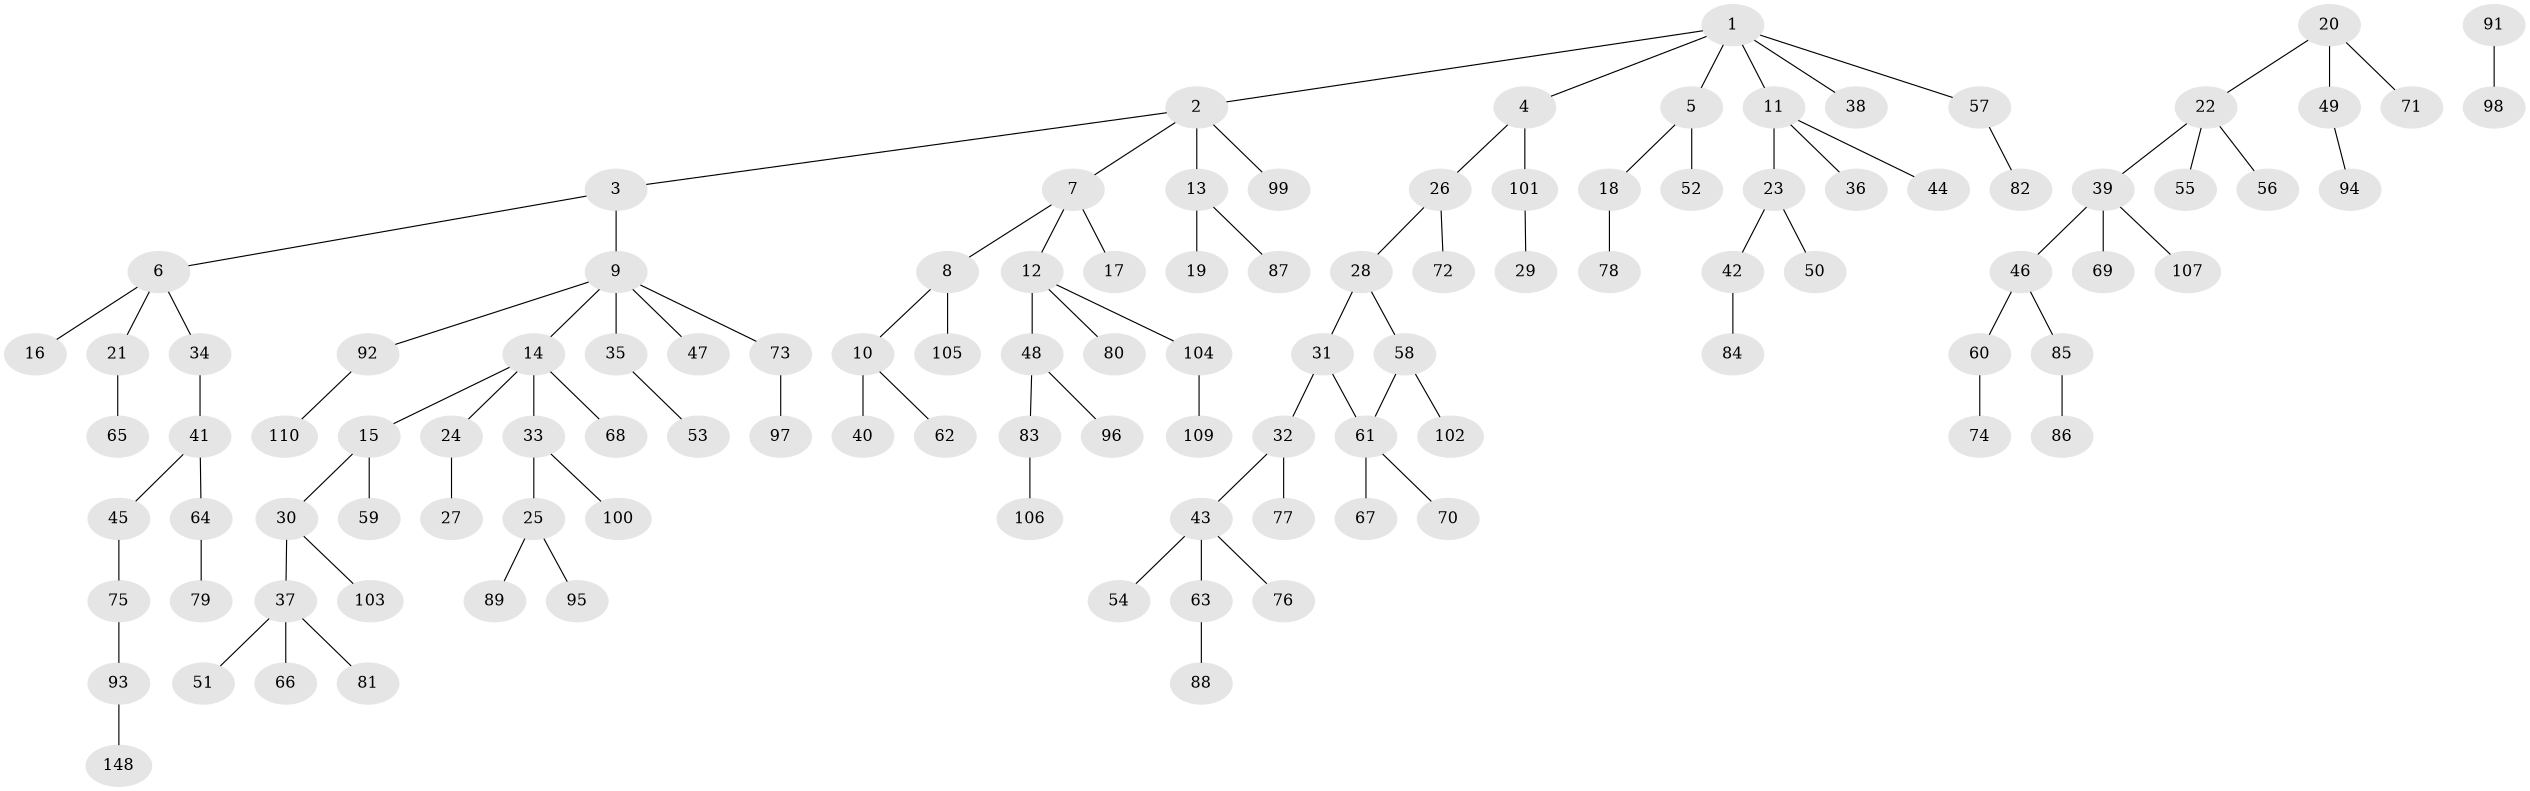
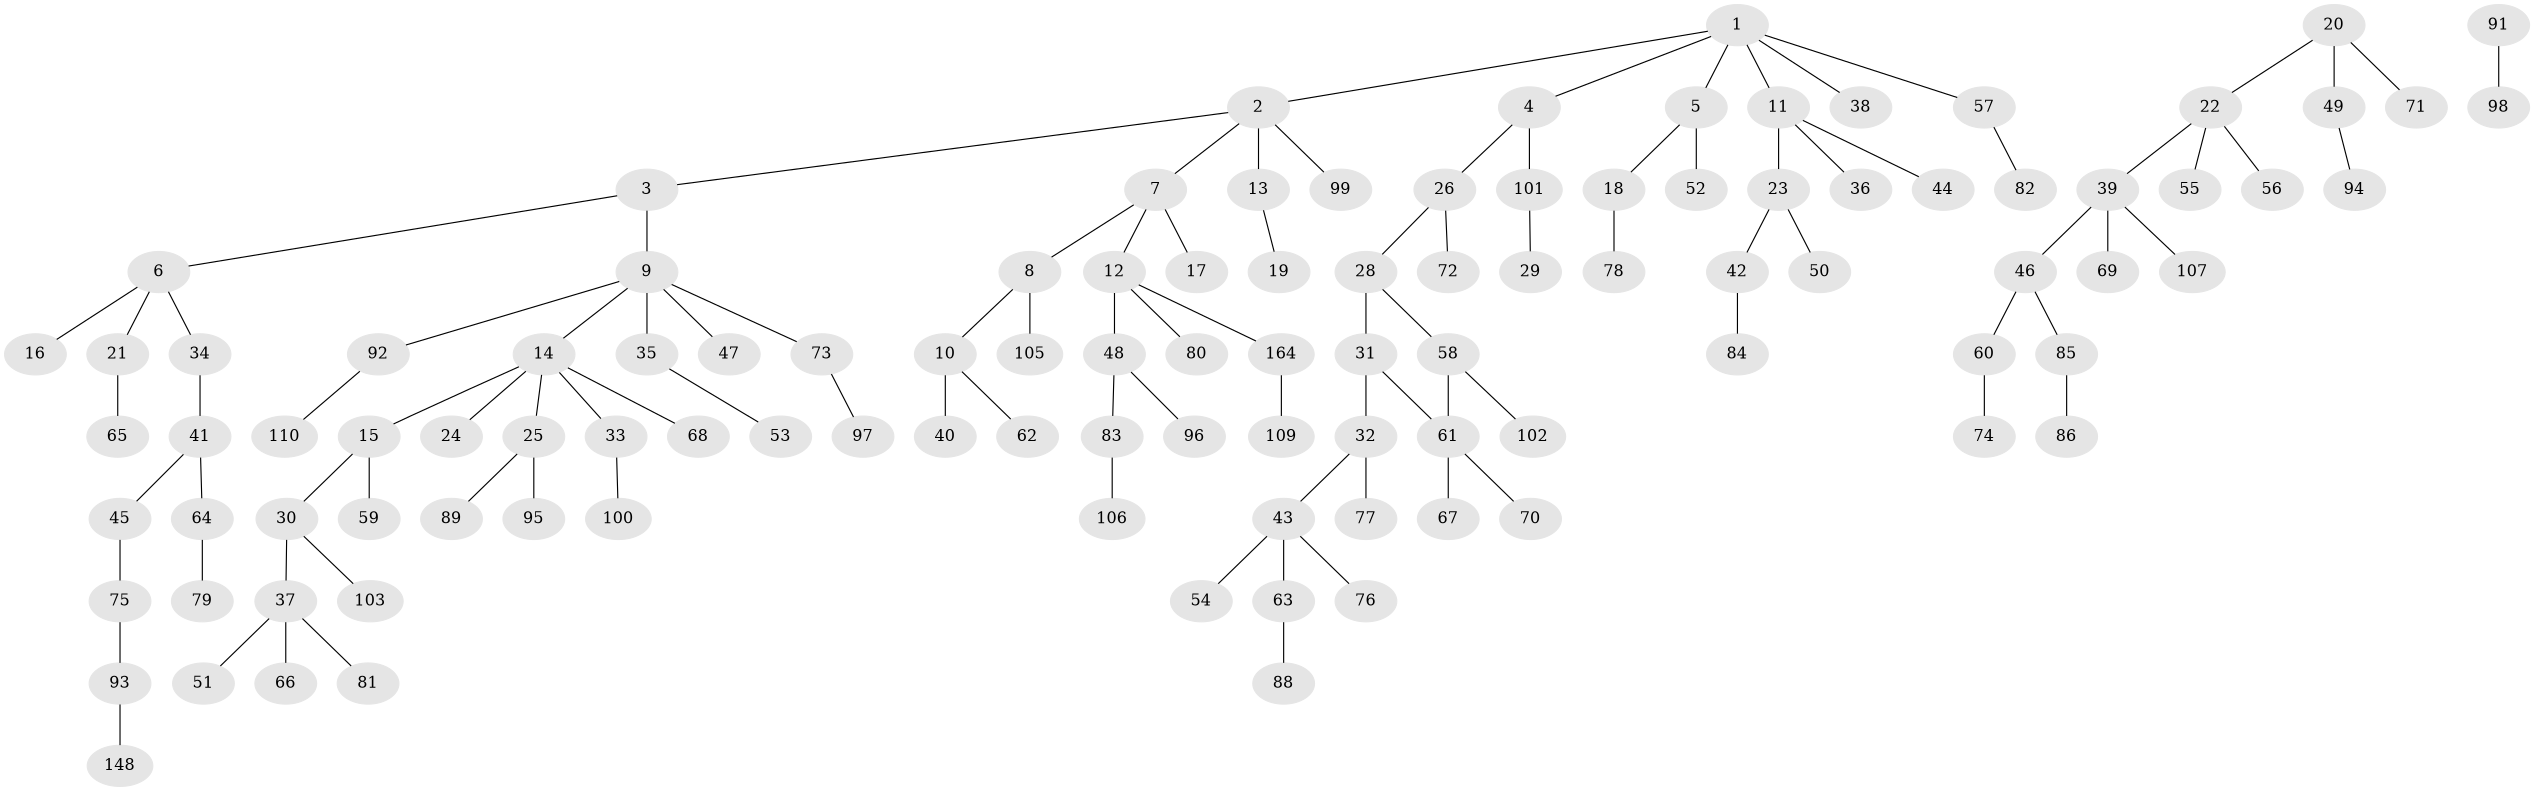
(1279, 272) -> none
(1199, 354) -> (1281, 354)
(534, 478) -> (539, 395)
(452, 519) -> none
